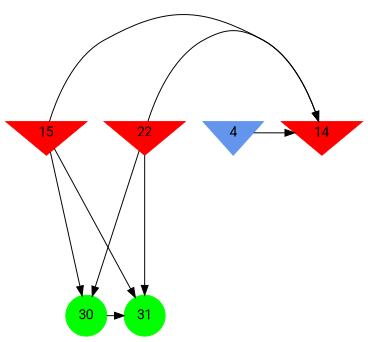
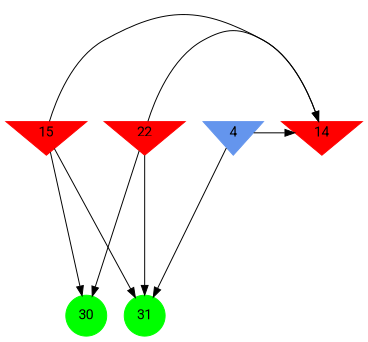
(111, 316) -> (192, 218)
